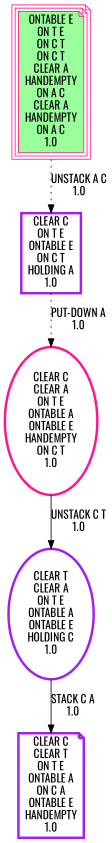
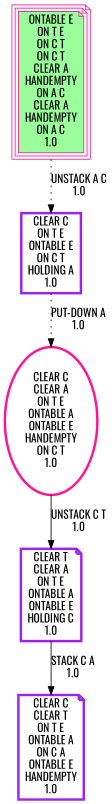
(51, 614) -> (51, 595)
